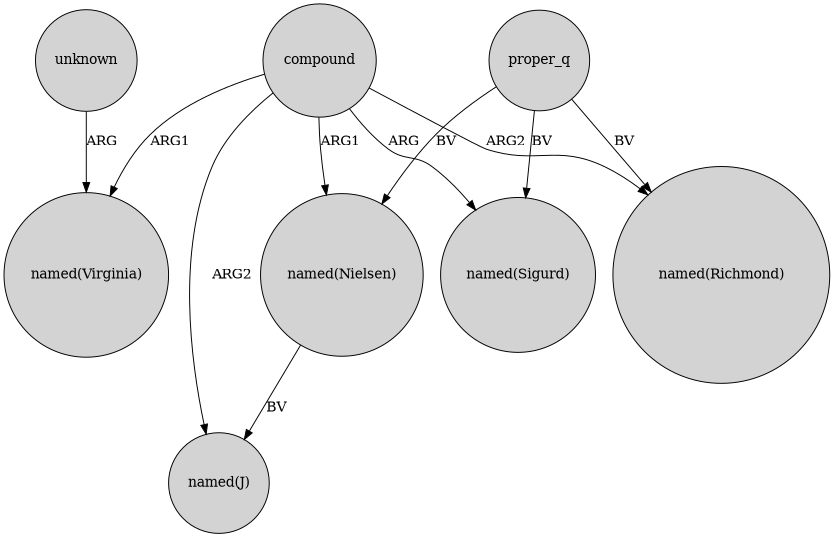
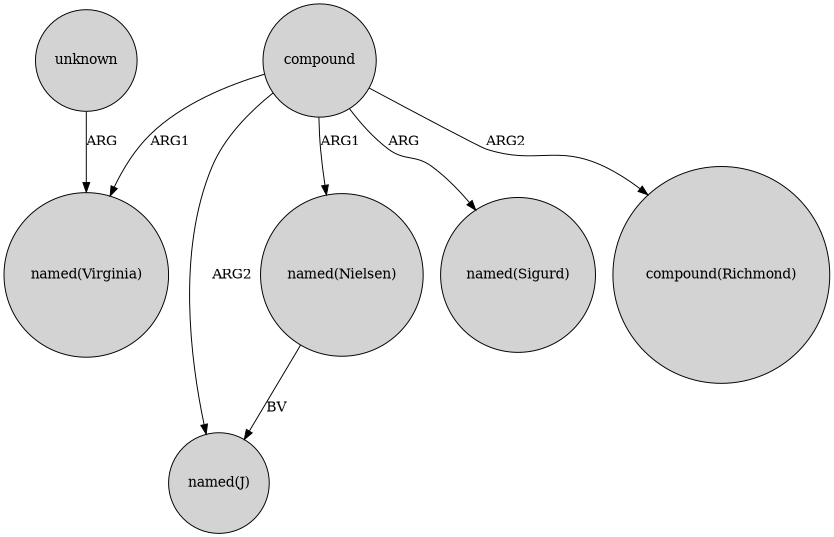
(539, 61) -> none
(721, 275) -> (721, 275)
